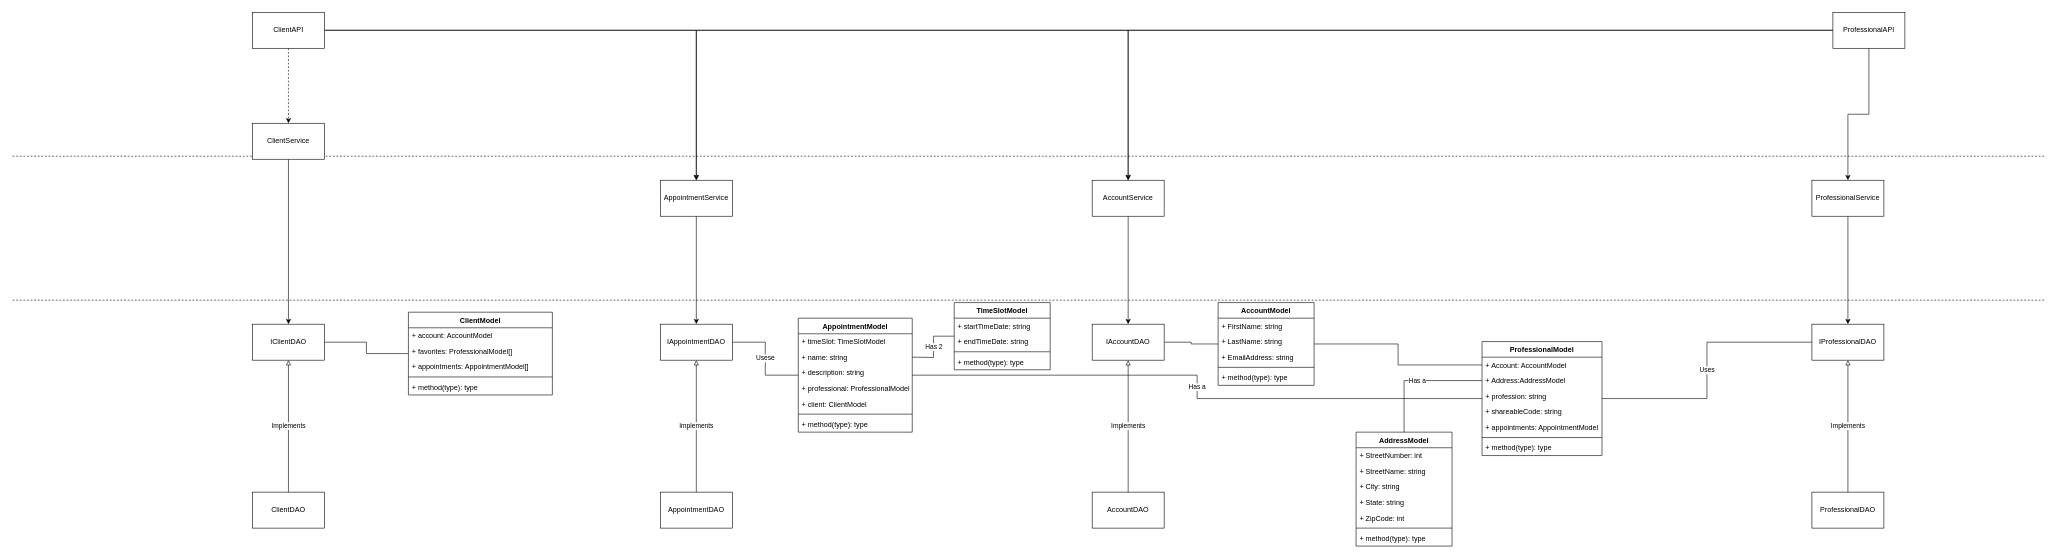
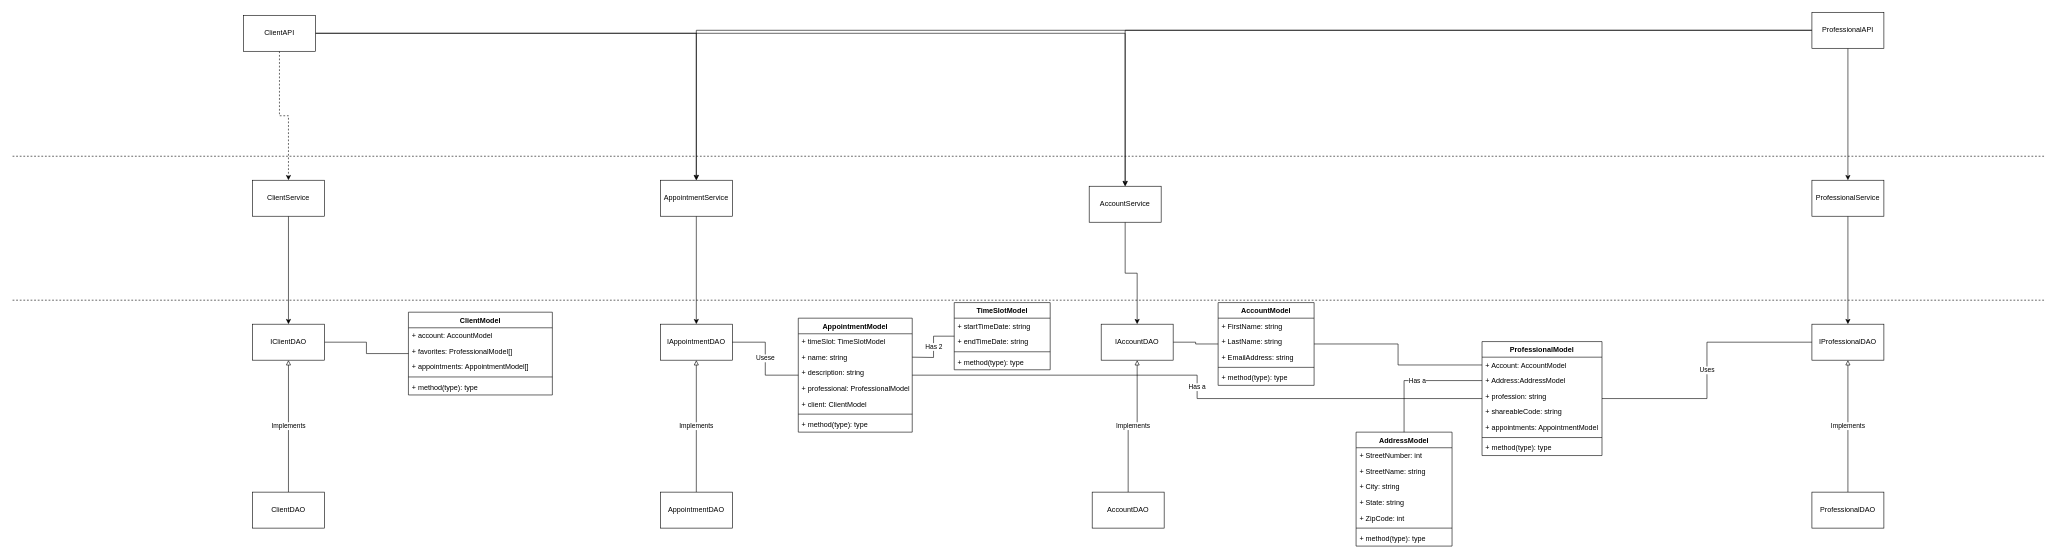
(288, 30) -> (279, 33)
(1869, 30) -> (1848, 30)
(288, 141) -> (288, 198)
(1128, 198) -> (1125, 204)
(1128, 342) -> (1137, 342)
